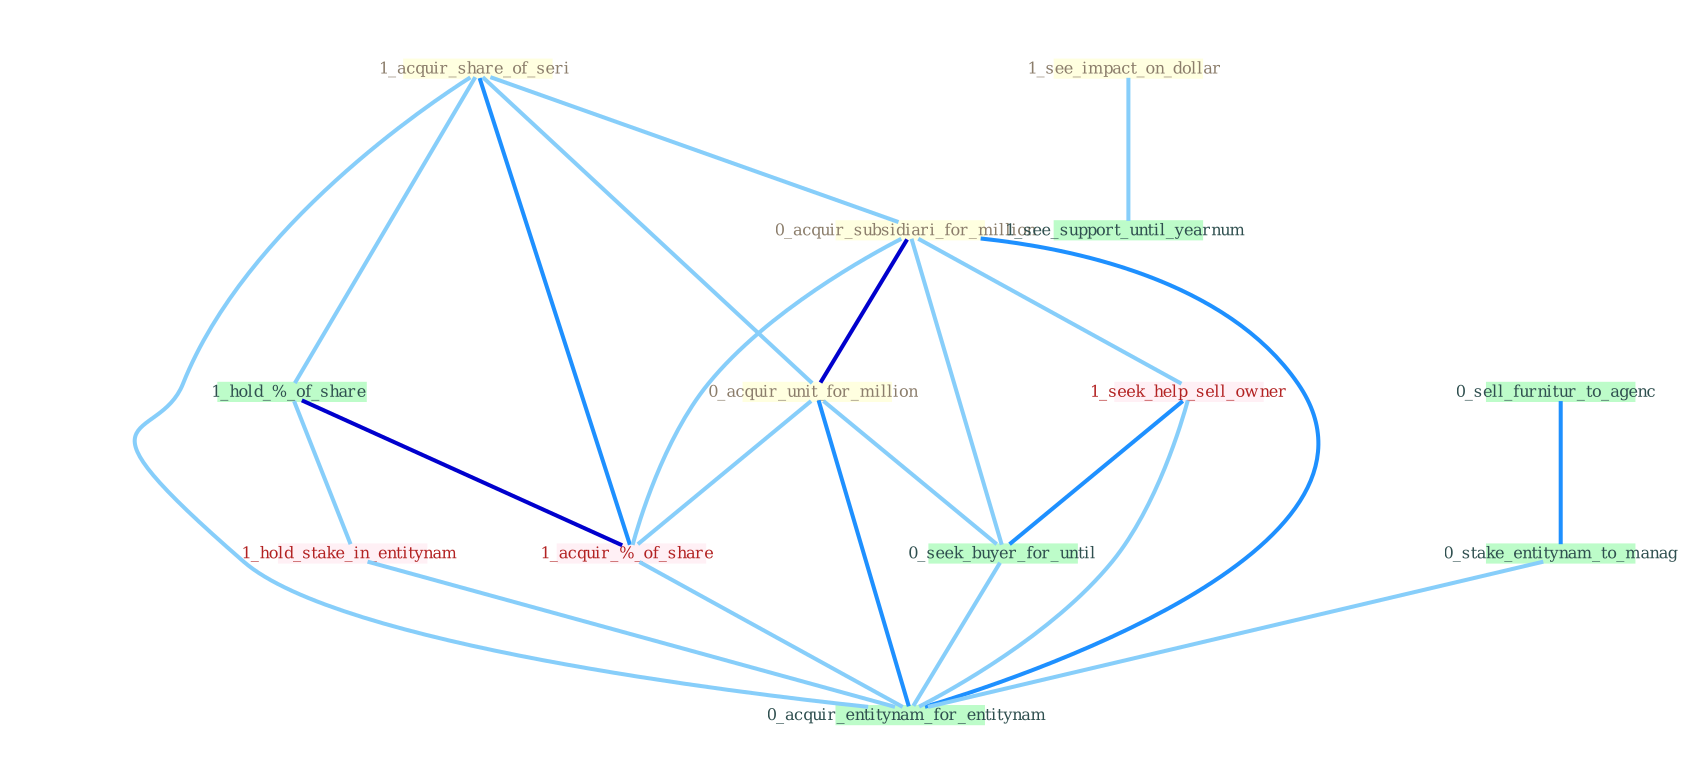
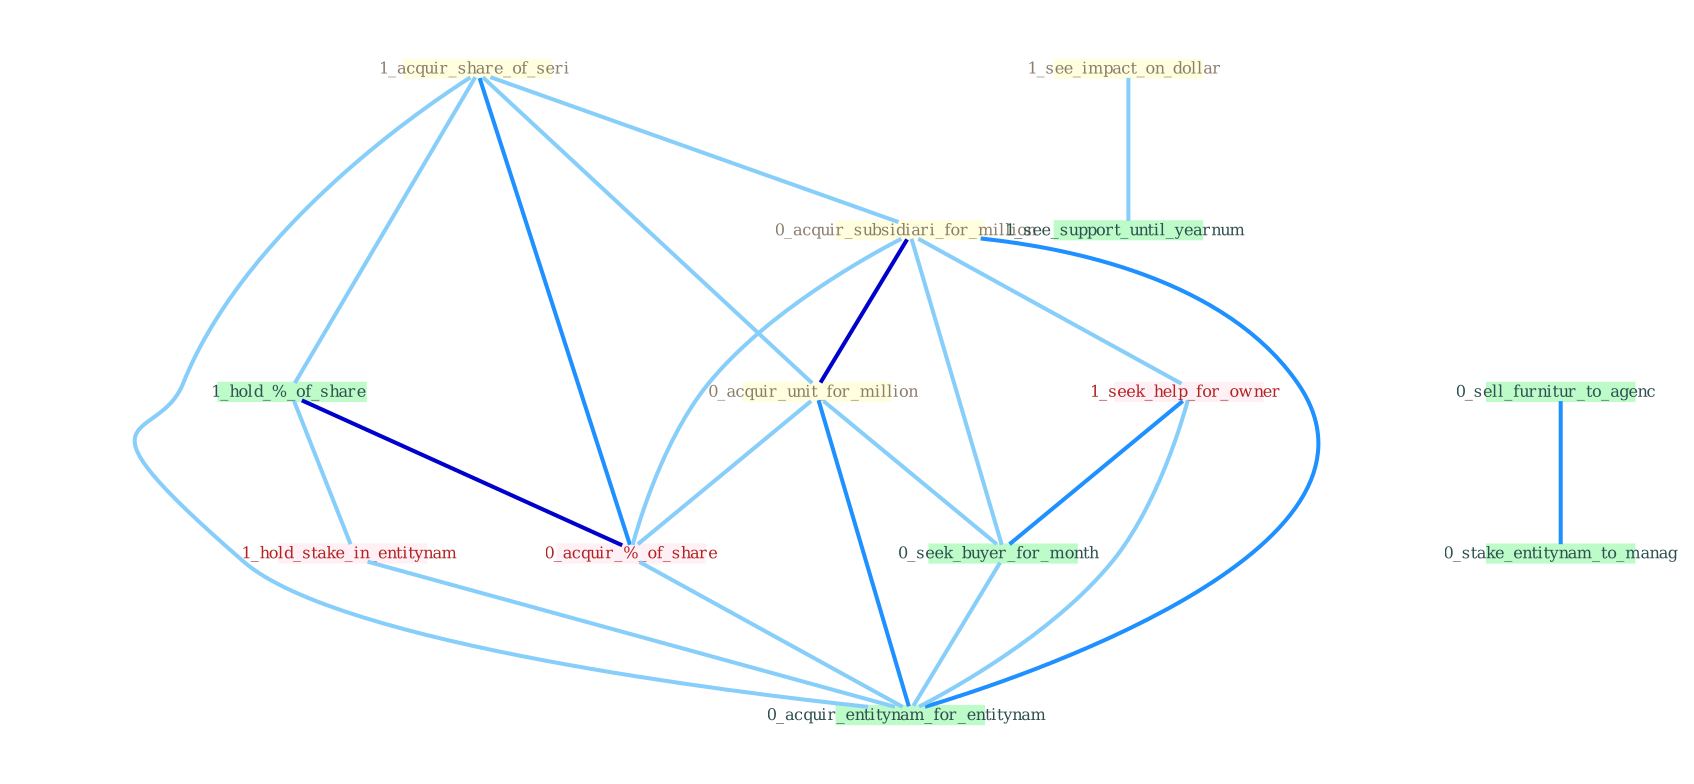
(1189, 392) -> (1189, 392)
(631, 554) -> (631, 554)
(1003, 554) -> (1003, 554)
(1236, 634) -> none
